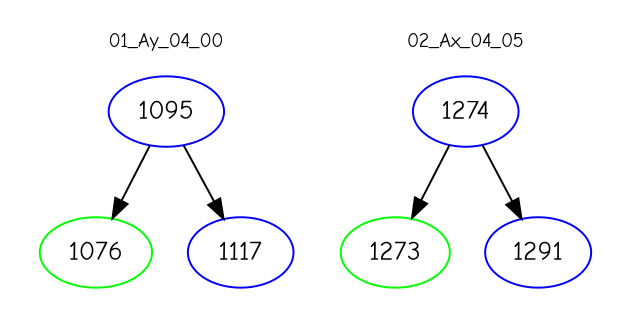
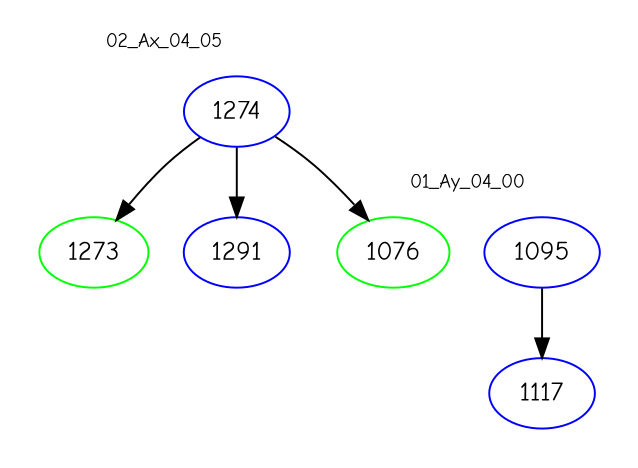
(136, 173) -> (334, 184)
